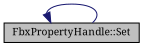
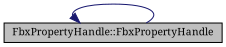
(72, 33) -> (113, 33)
